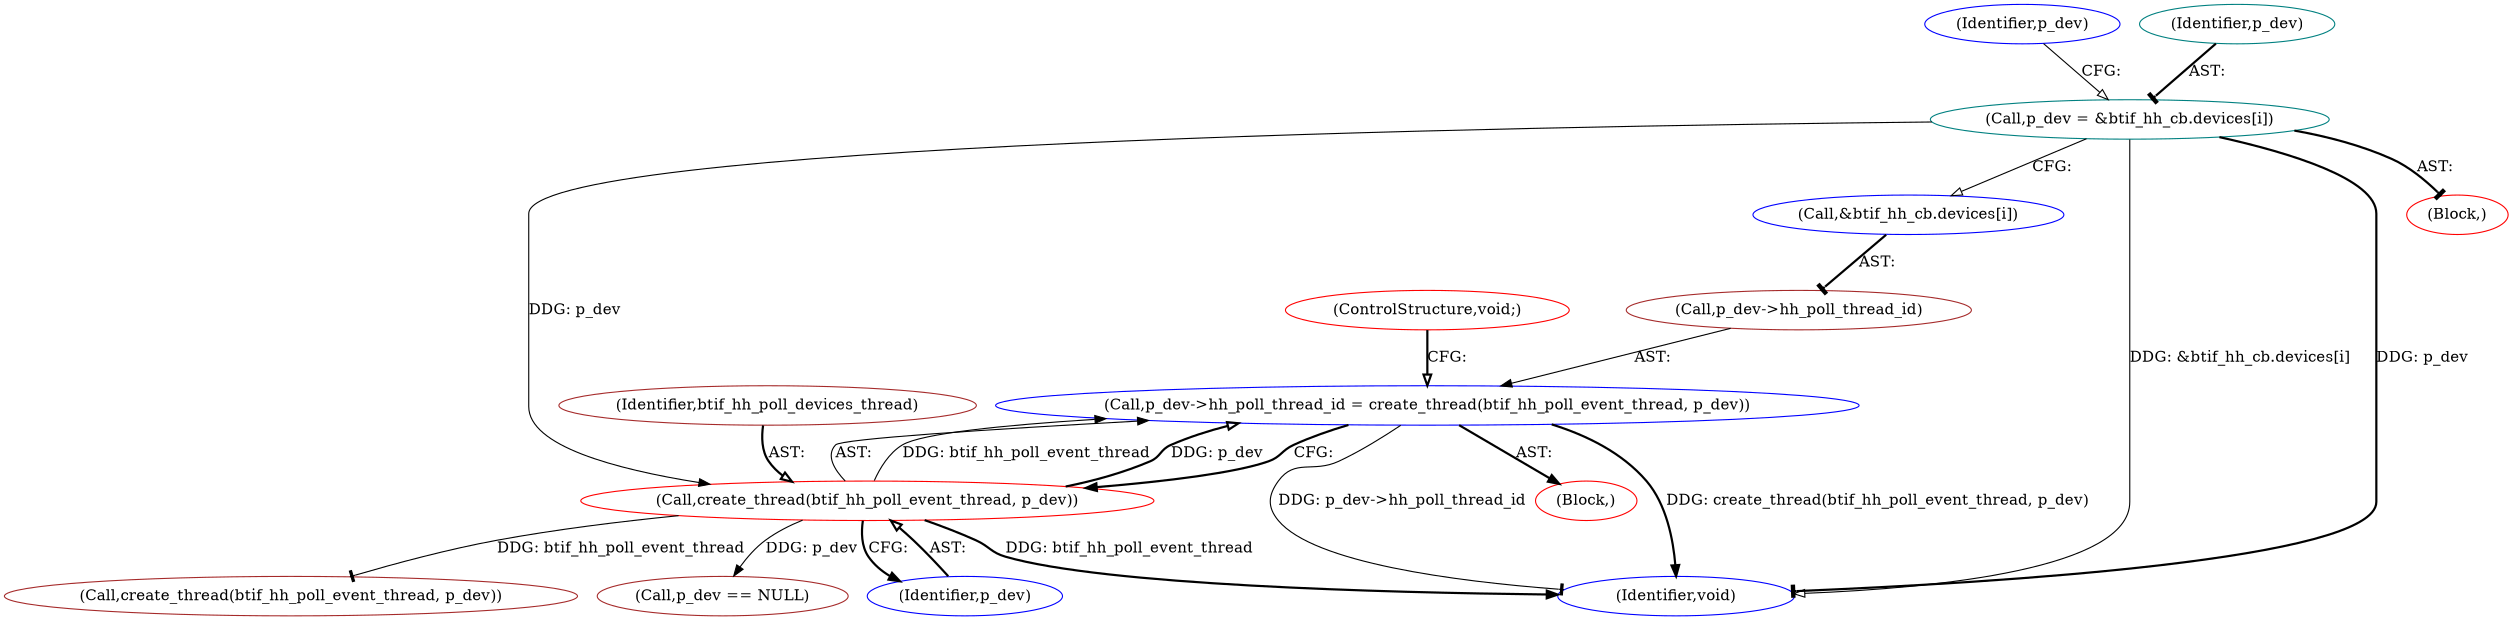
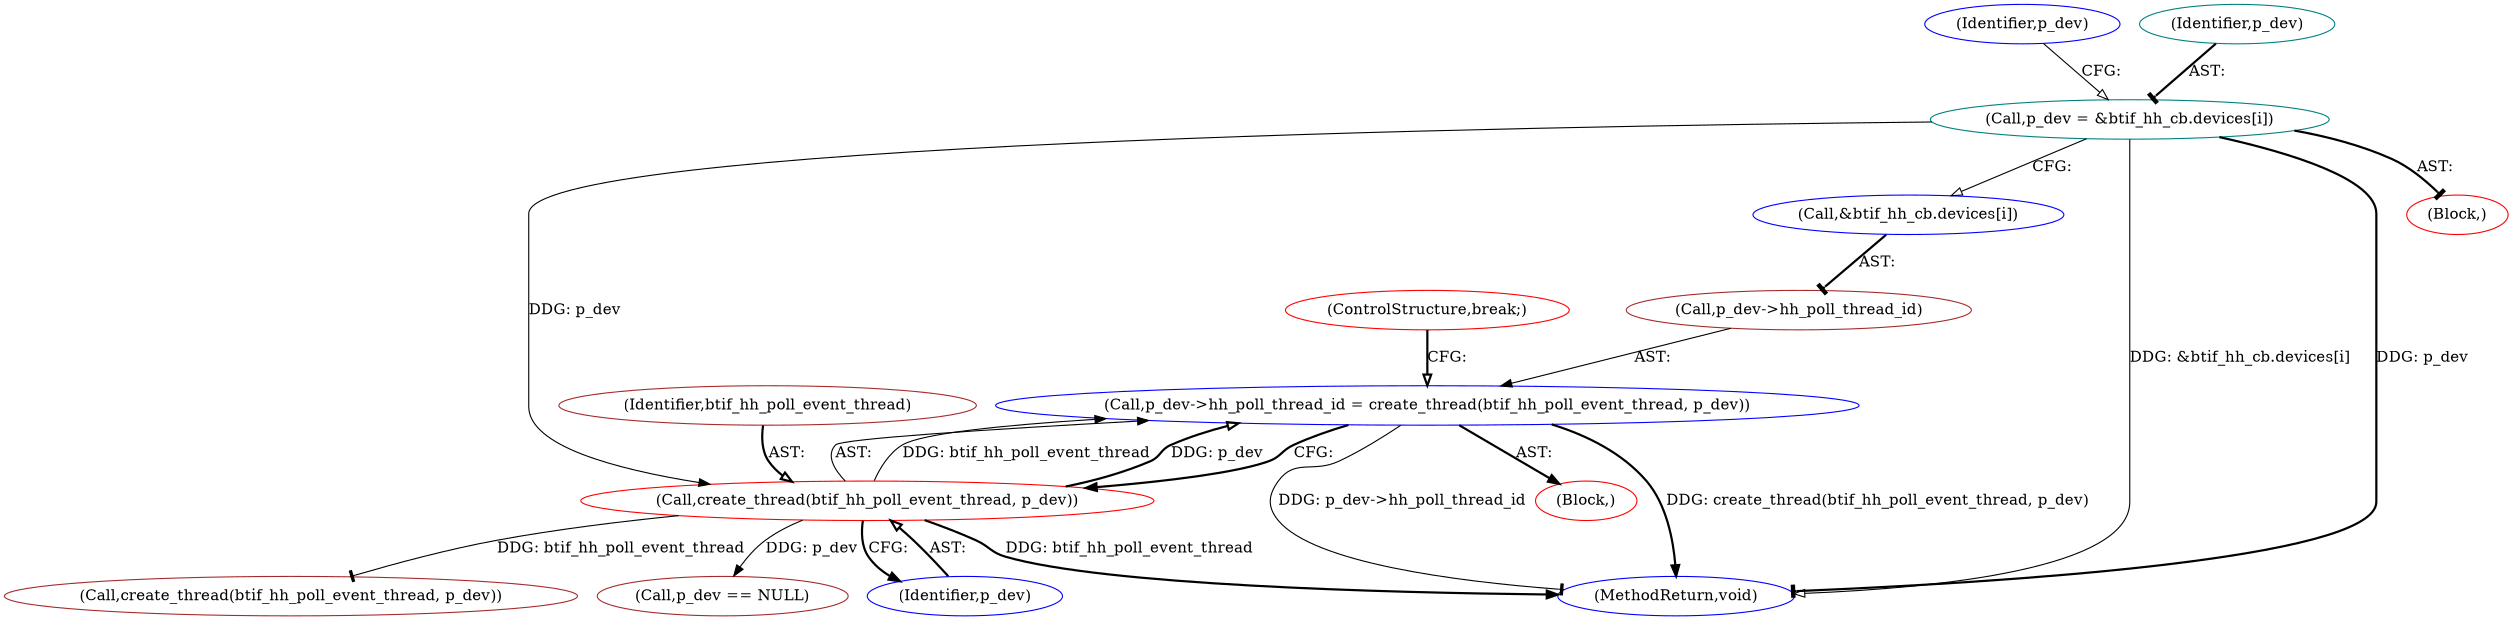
(1427, 310) -> (1427, 310)
(768, 405) -> (768, 405)
(1676, 596) -> (1676, 596)
